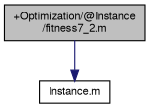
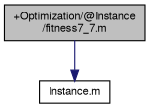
(75, 23) -> (75, 23)
